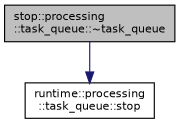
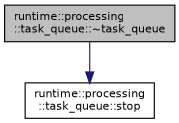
(90, 23) -> (90, 23)
